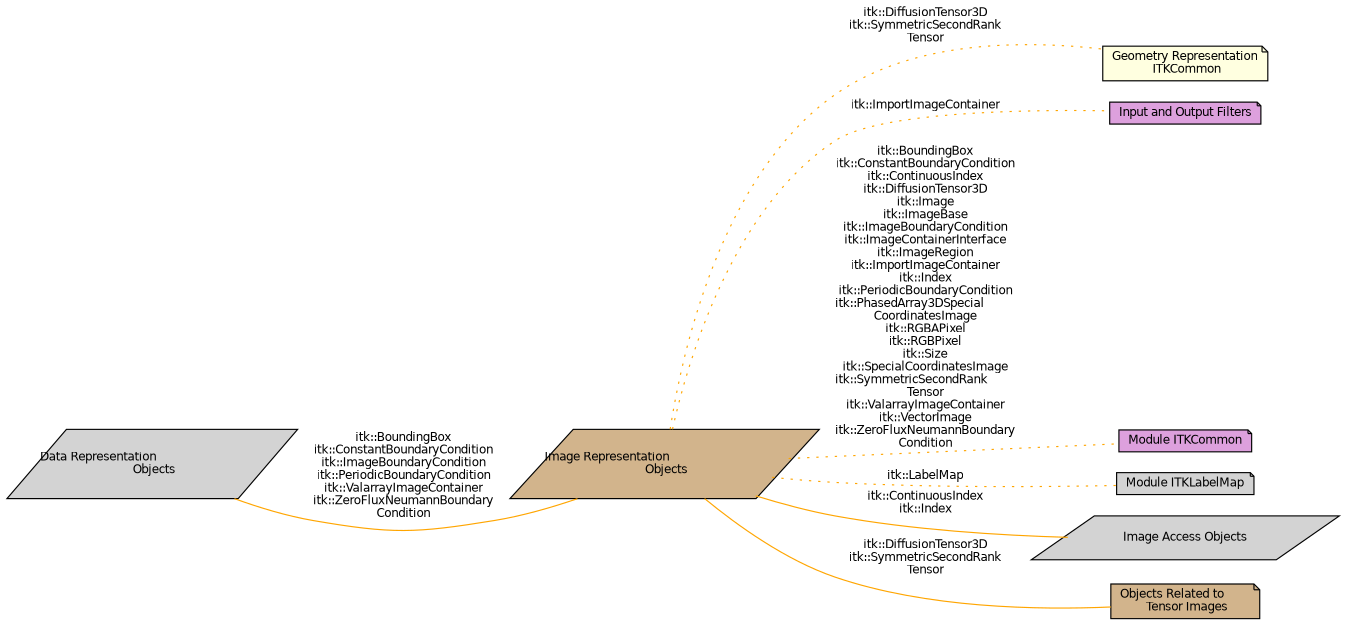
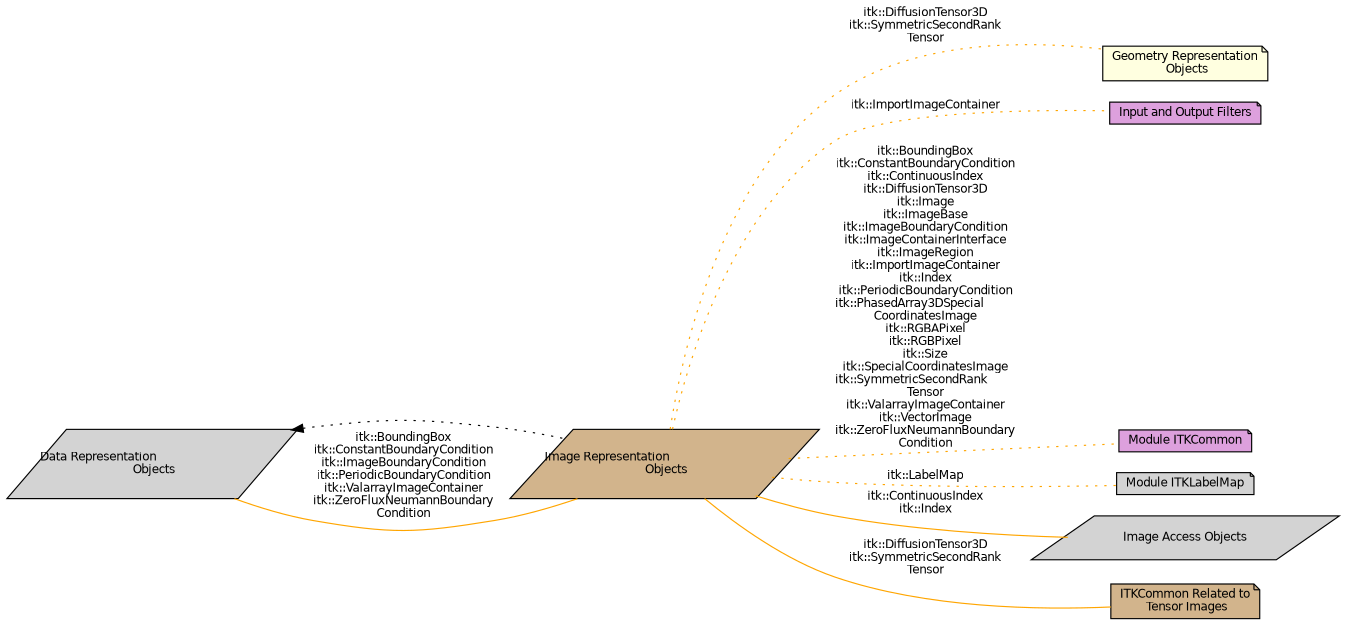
(1185, 63) -> (1185, 63)
none -> (435, 422)
(1185, 601) -> (1185, 601)
